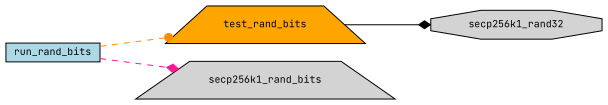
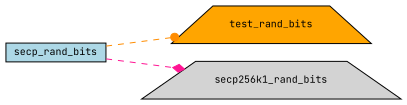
(516, 25) -> none
(53, 52) -> (56, 52)
